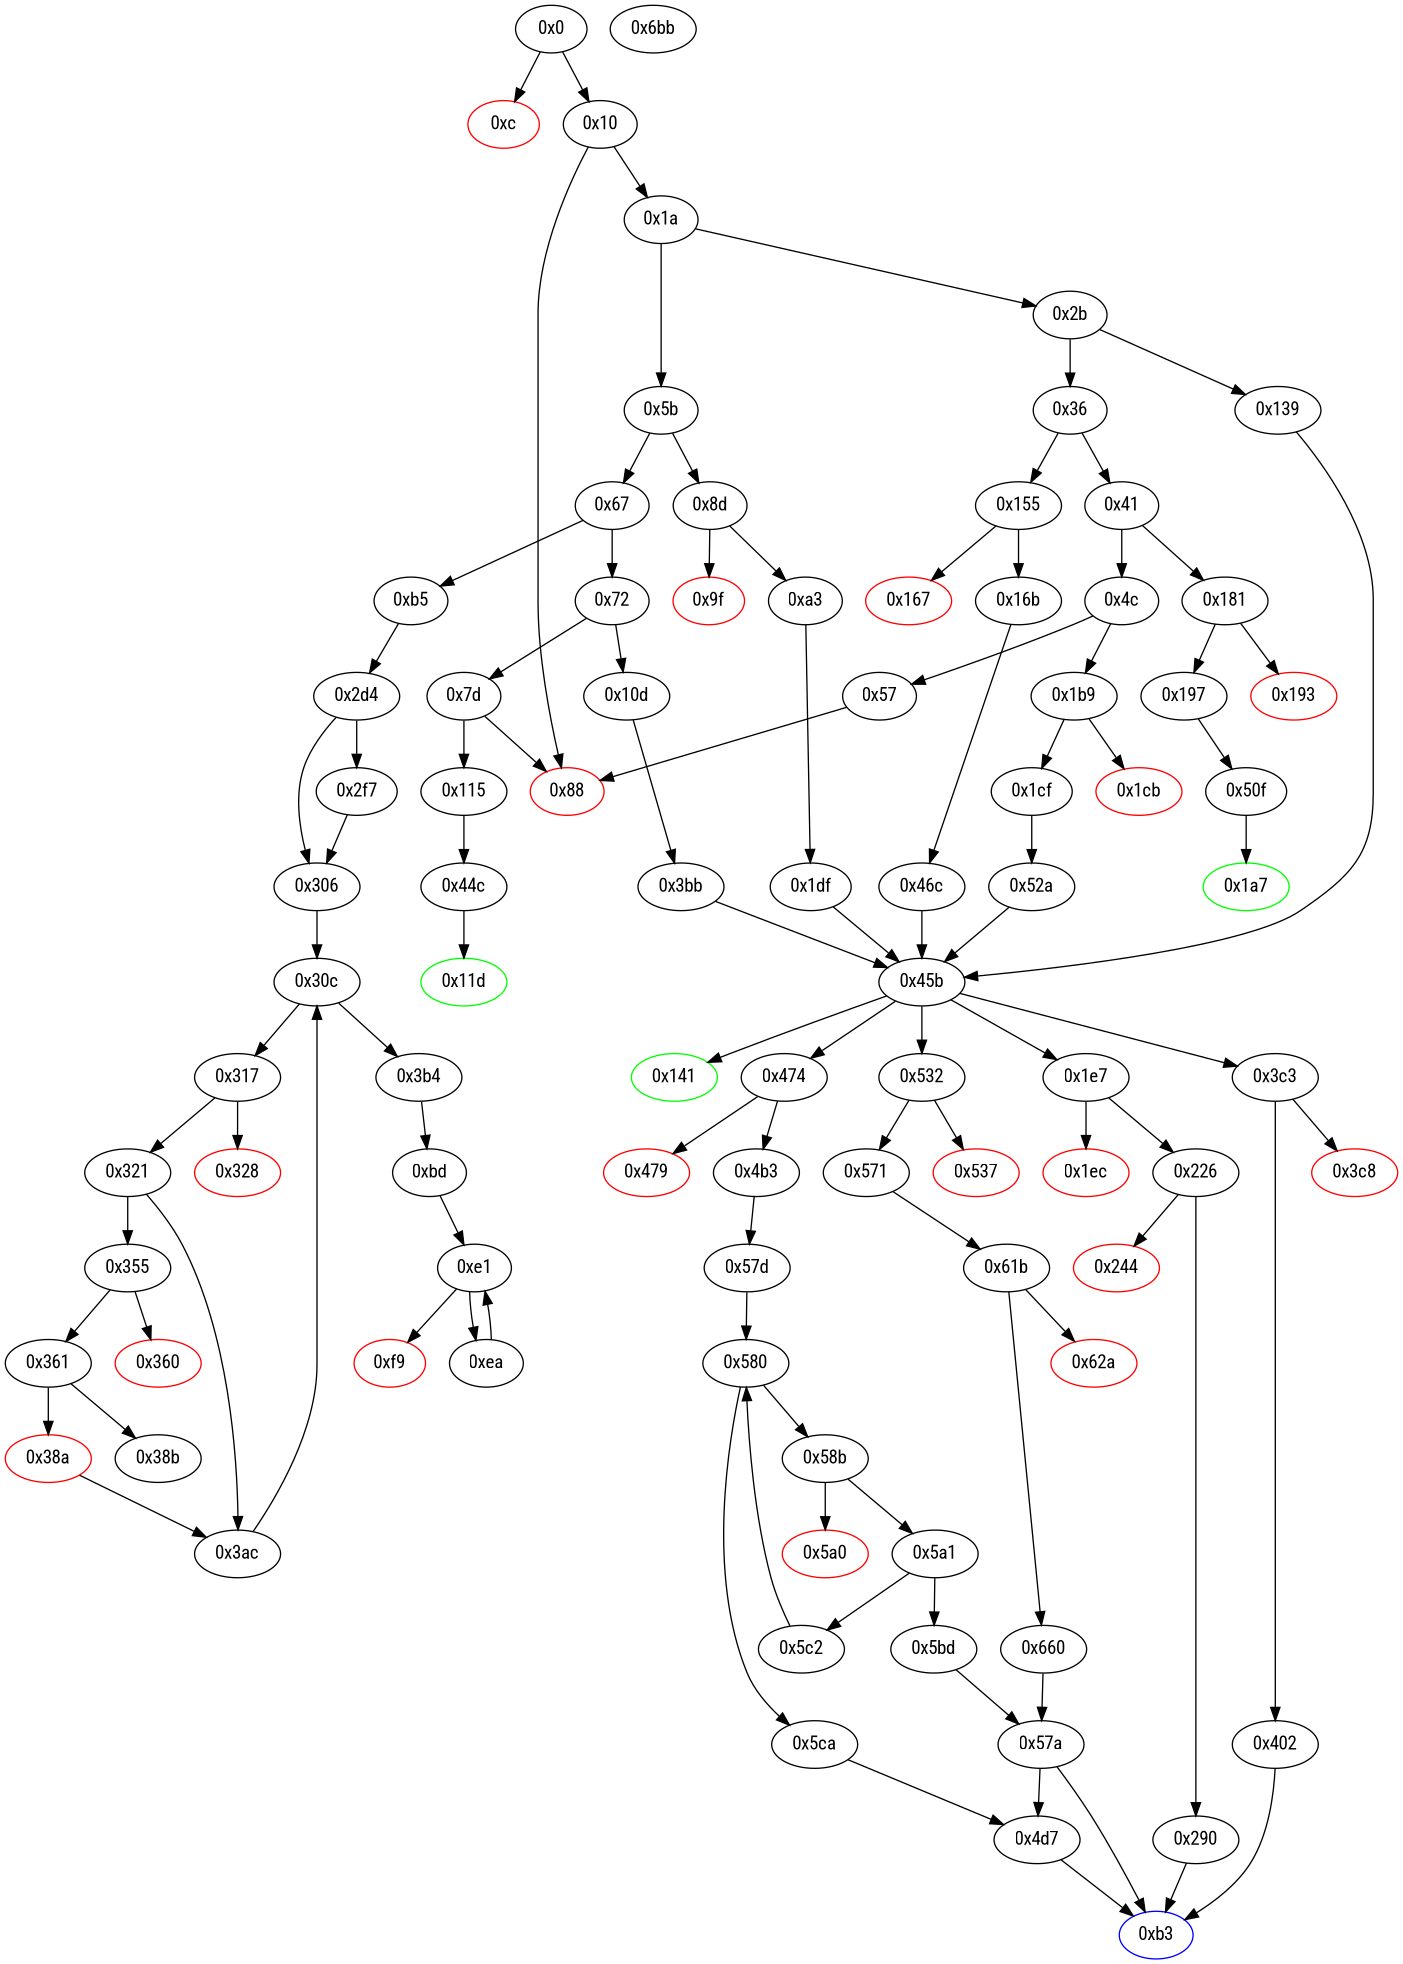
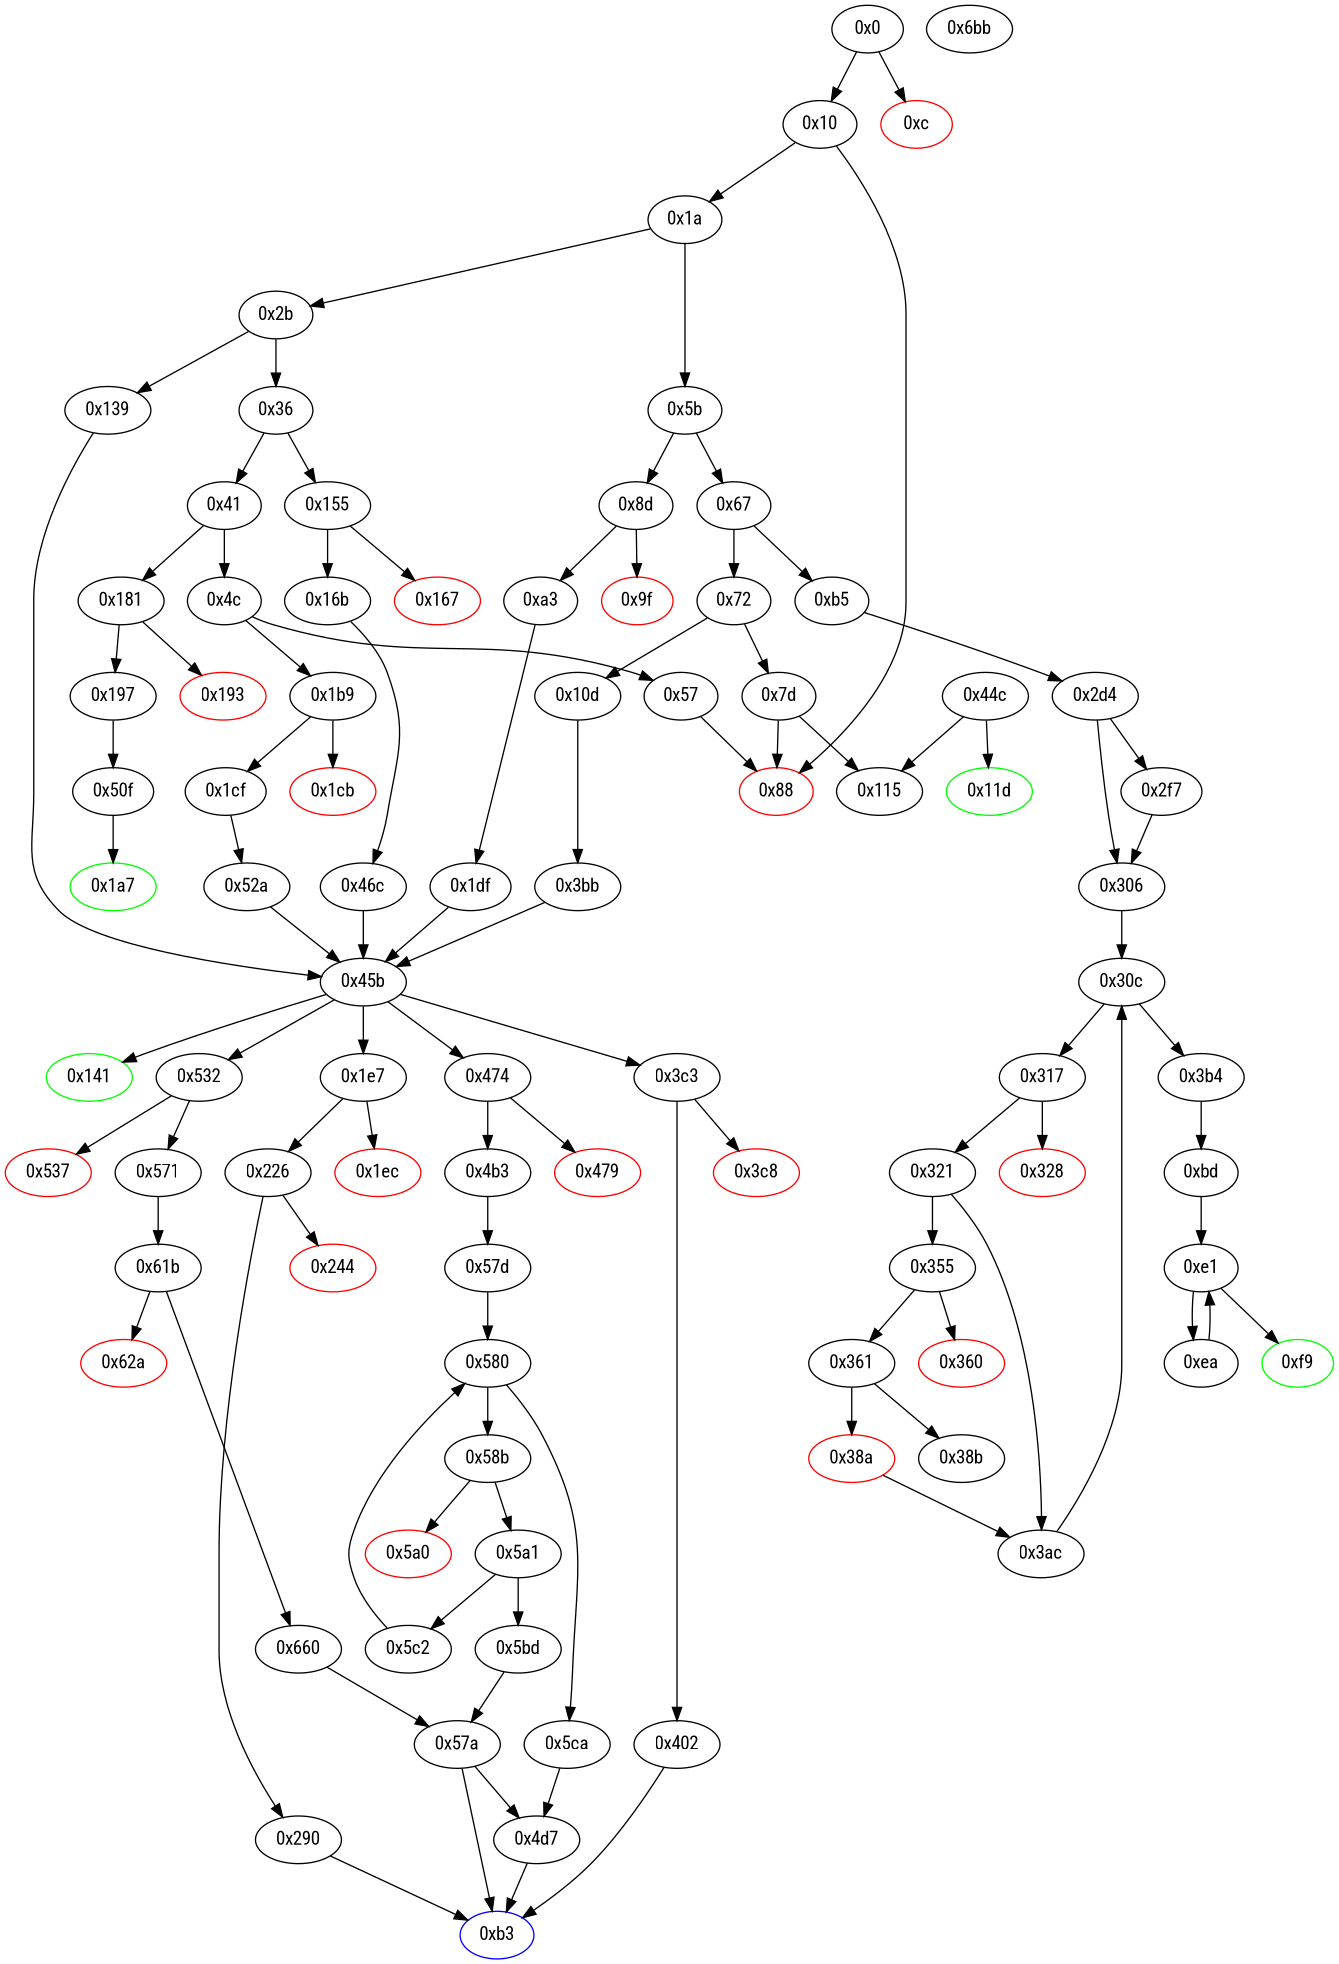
(464, 833) -> (938, 739)
(390, 1363) -> (1298, 1363)
